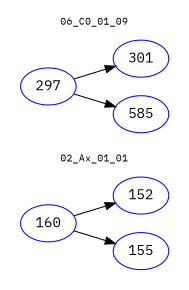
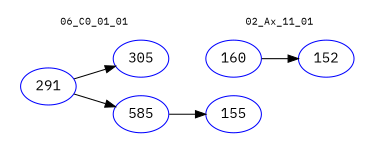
(95, 22) -> (95, 22)
(141, 59) -> (141, 59)
(48, 86) -> (48, 86)
(95, 159) -> (280, 22)
(90, 236) -> (184, 114)
